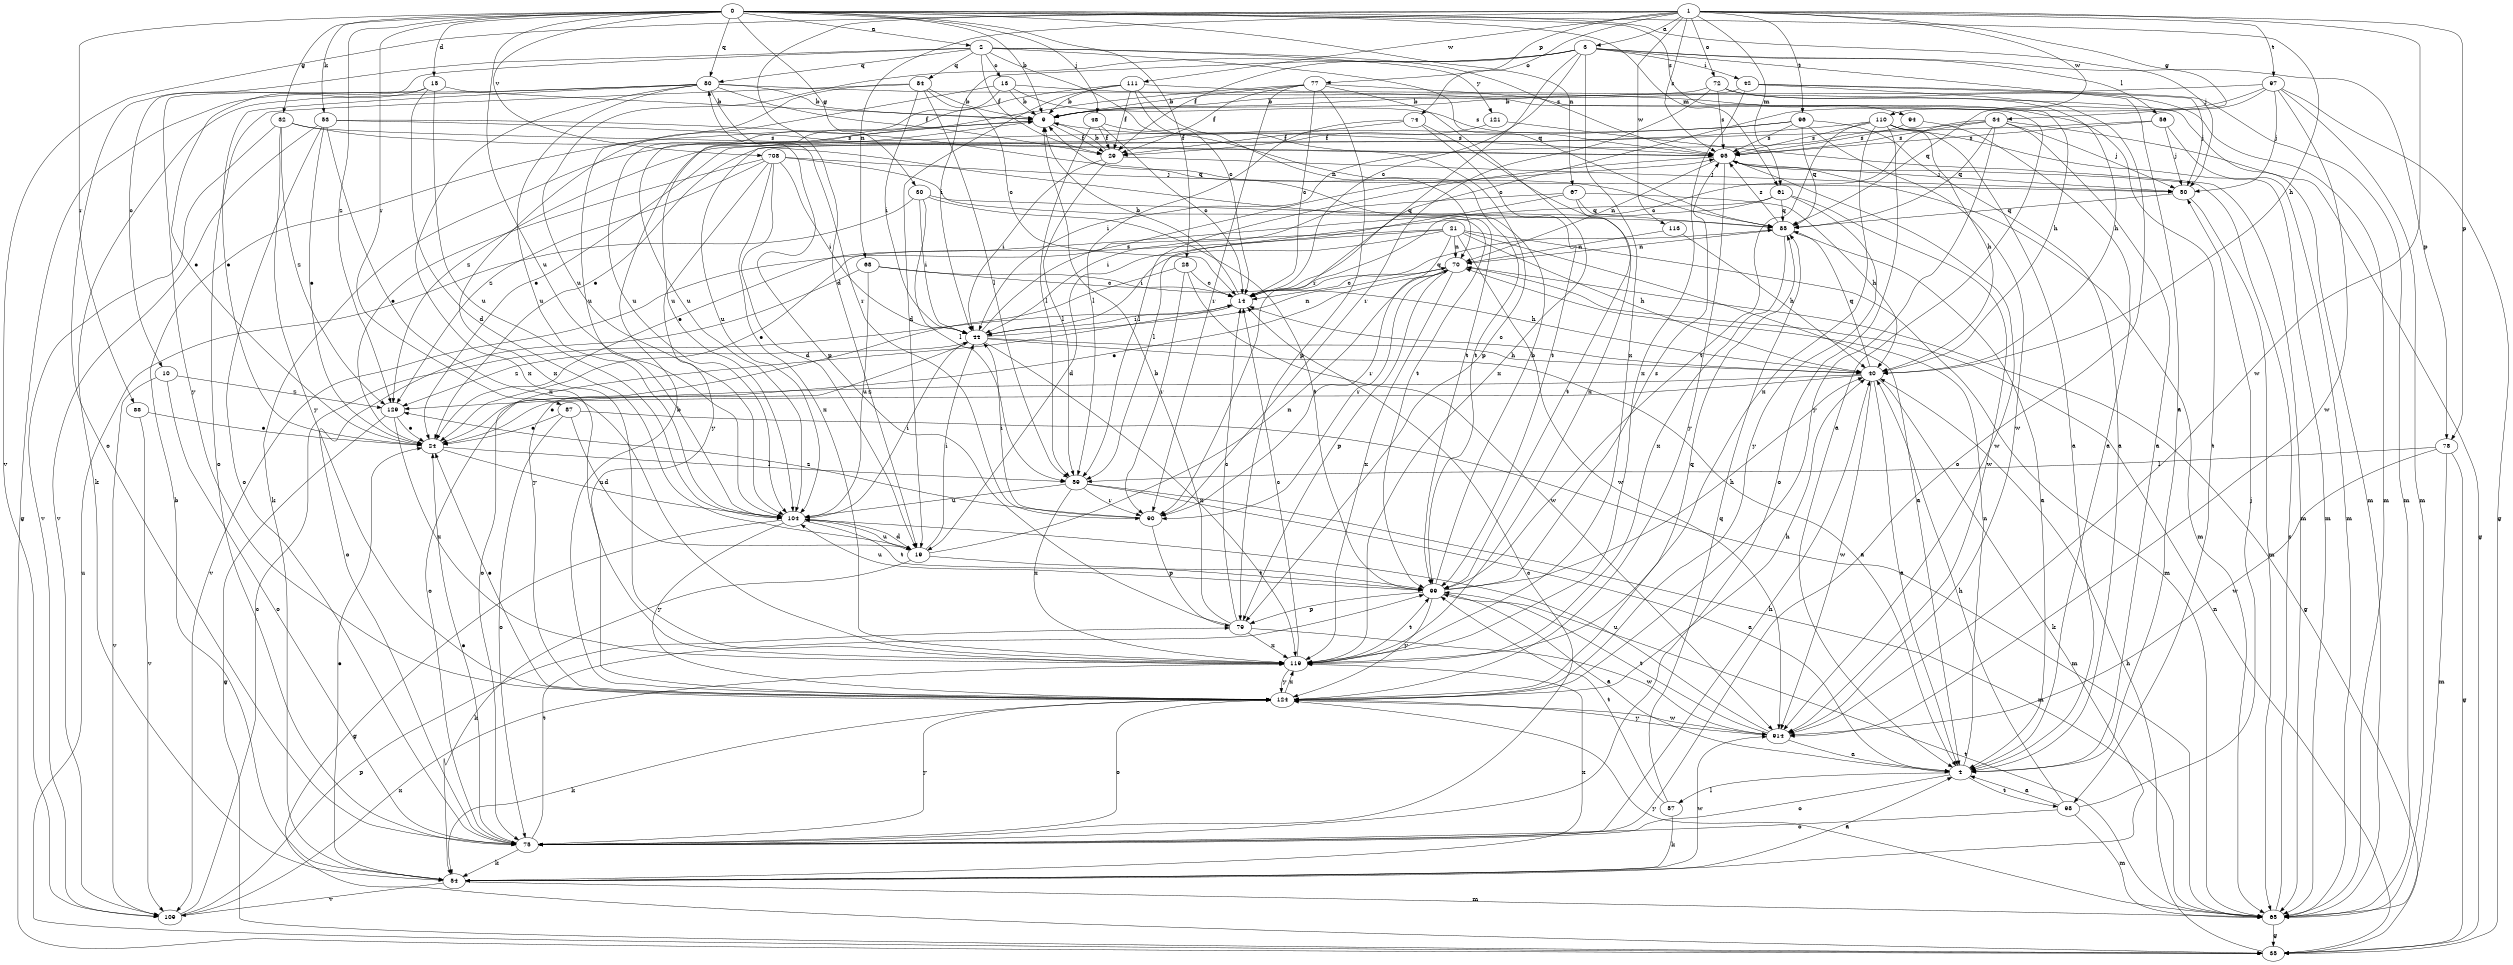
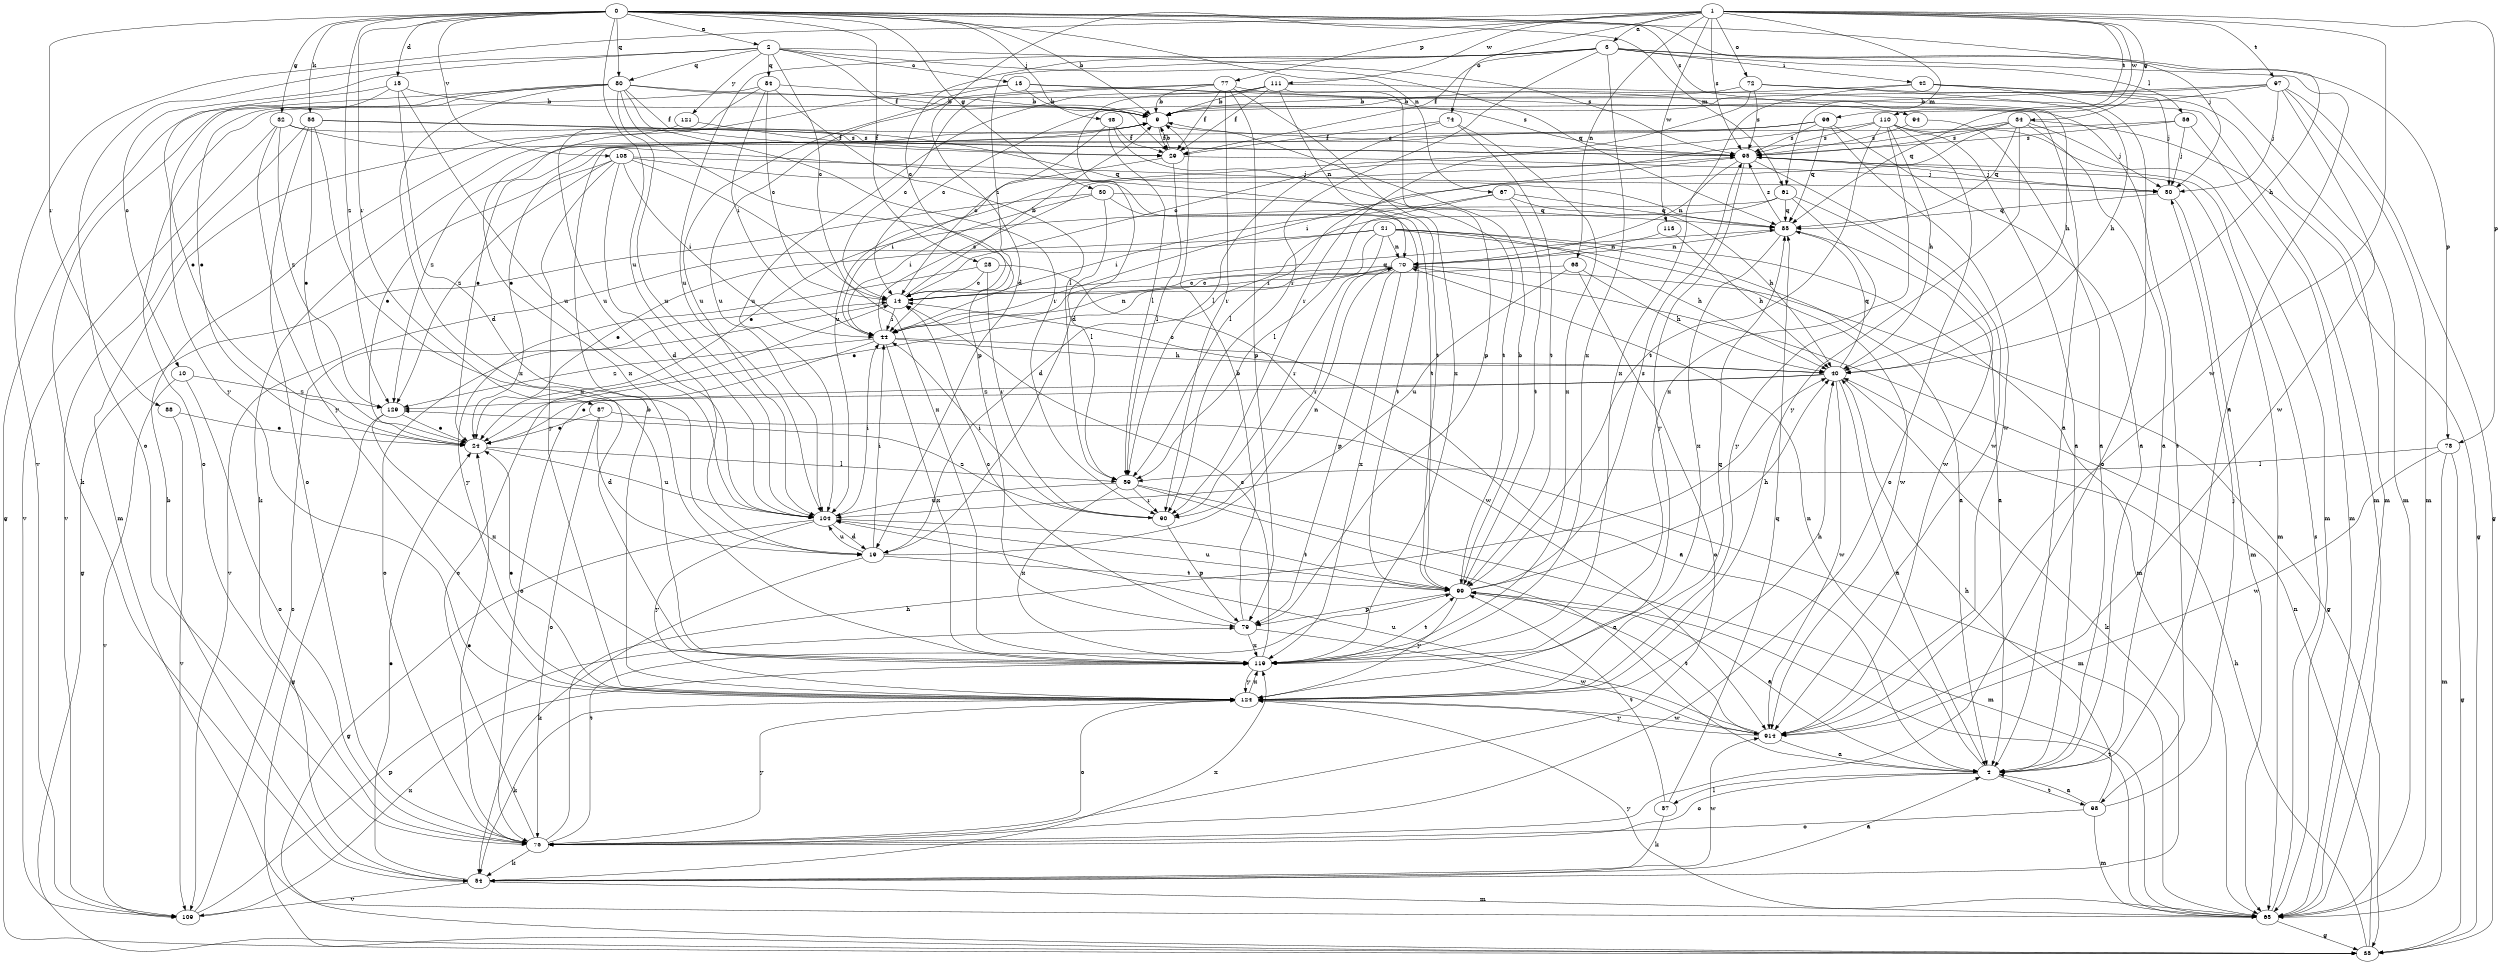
(774, 156) -> (622, 156)
(879, 412) -> (1013, 276)
(83, 573) -> (82, 573)
